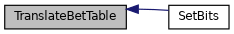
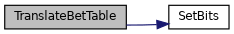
(154, 10) -> (142, 25)
